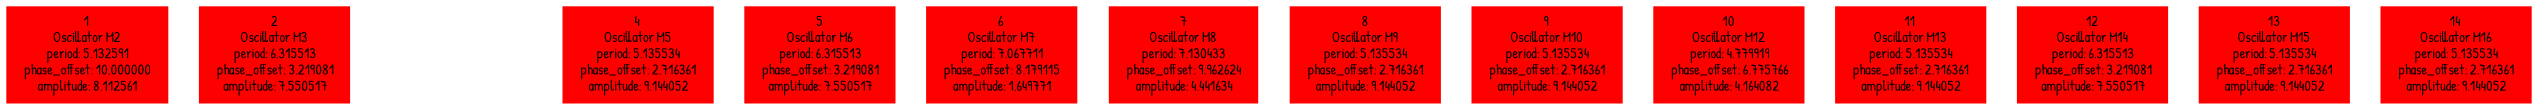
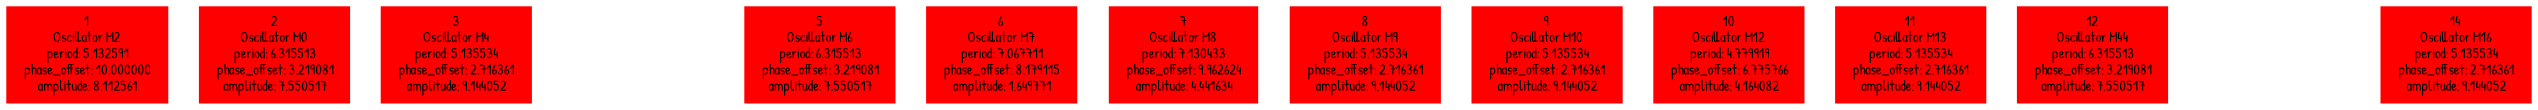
(274, 38) -> (274, 38)
(2092, 38) -> (2092, 38)
none -> (456, 55)
(638, 55) -> none
(2274, 55) -> none
